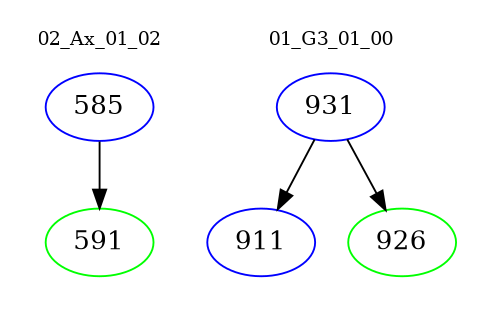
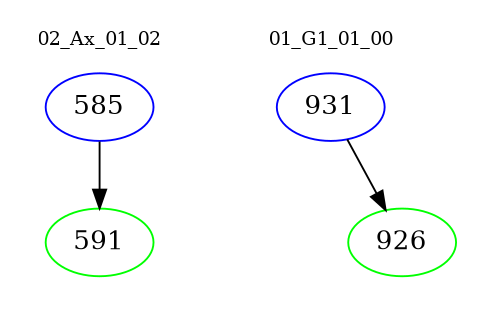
(332, 40) -> (332, 40)
(261, 242) -> none
